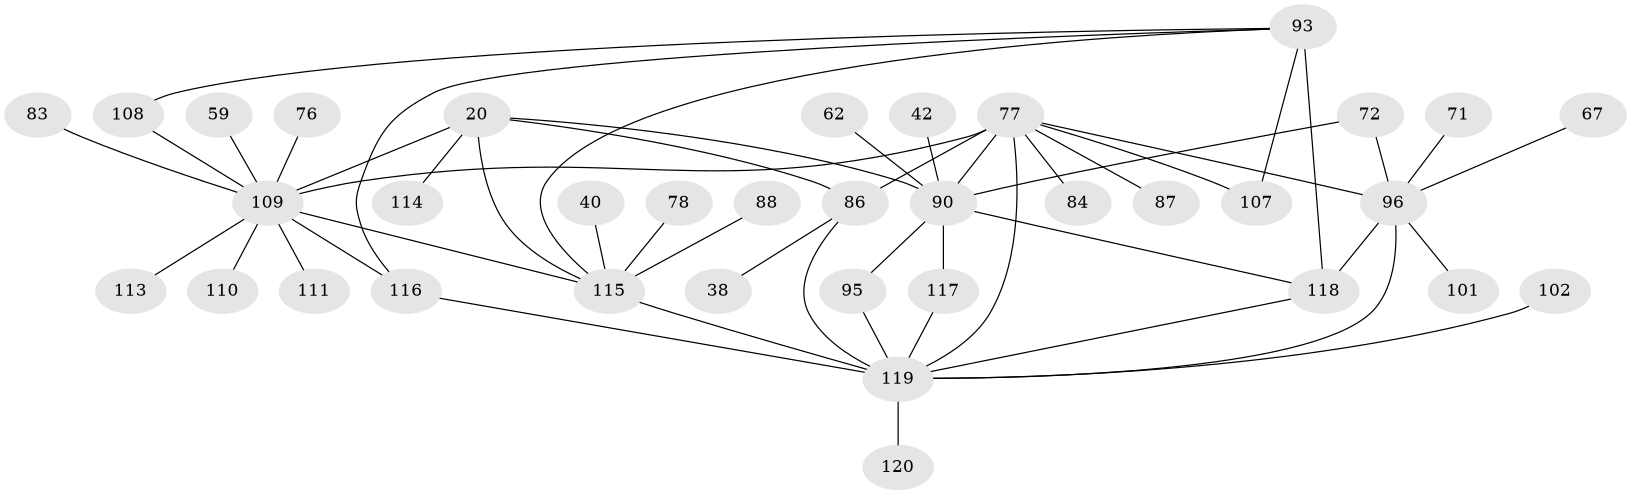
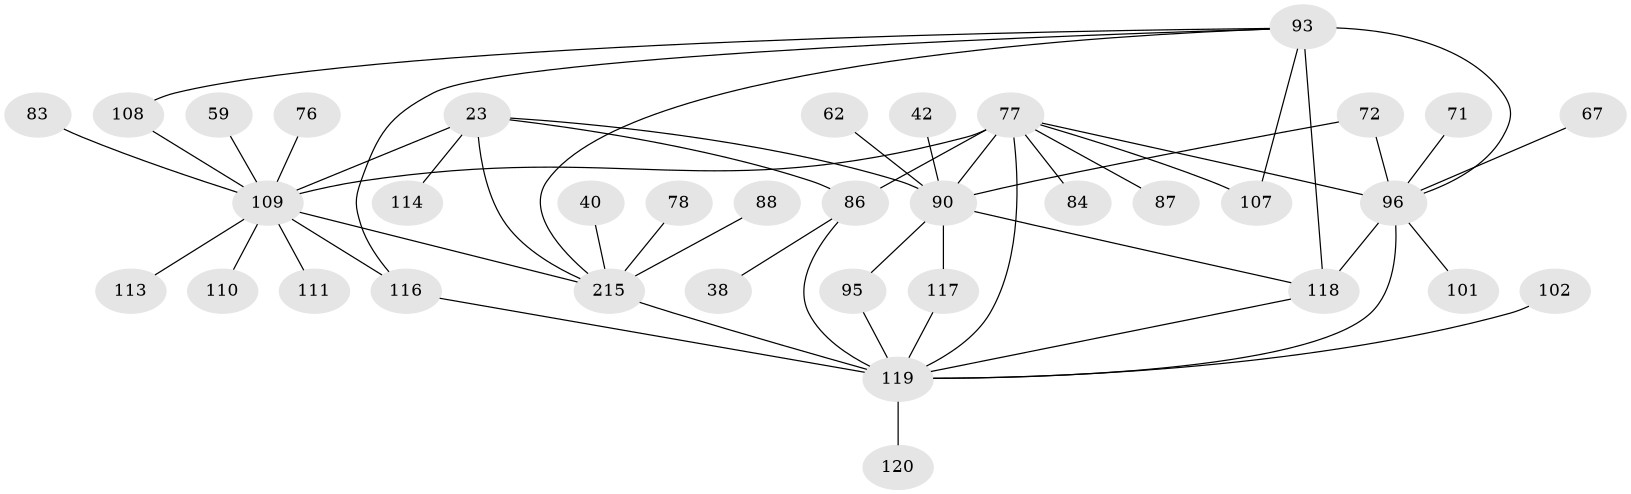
none -> (1490, 79)
(477, 115) -> (477, 115)
(609, 291) -> (609, 291)
